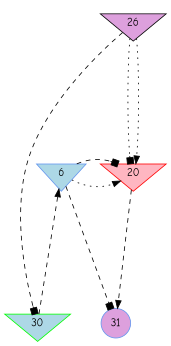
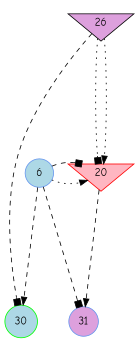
(61, 173) -> (39, 173)
(48, 255) -> (31, 242)
(38, 323) -> (21, 321)
